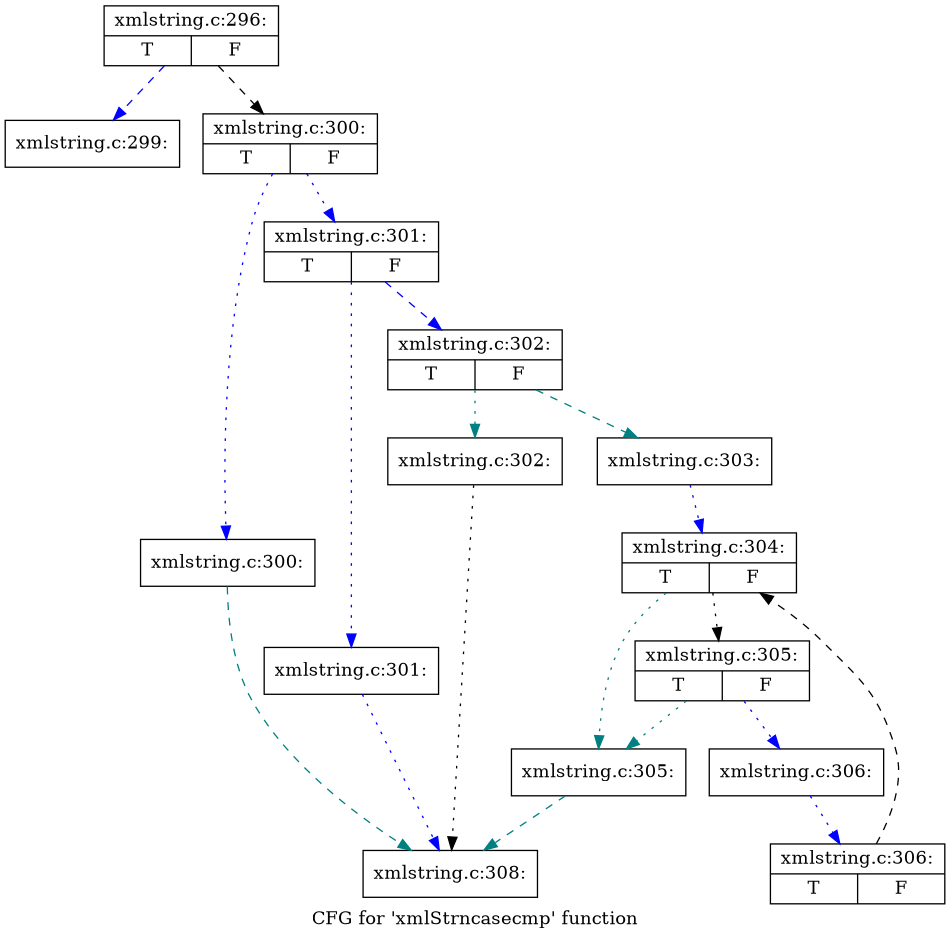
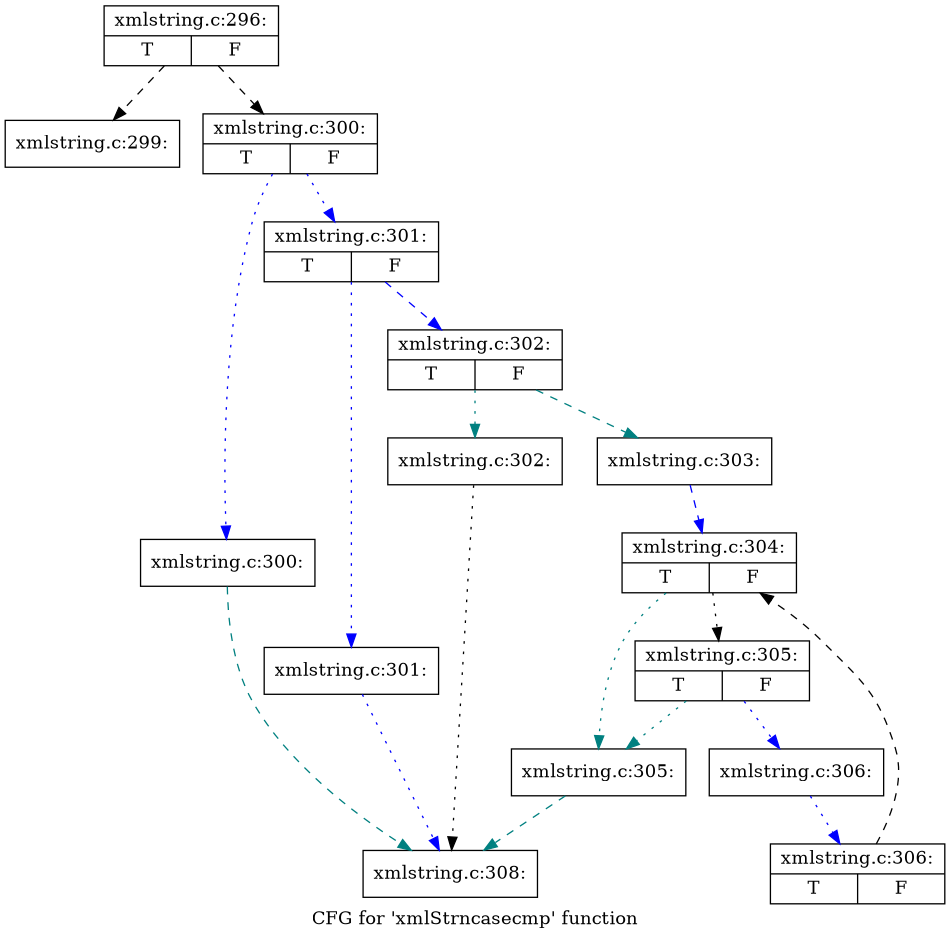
(143, 88) -> (143, 88)
(695, 503) -> (695, 503)
